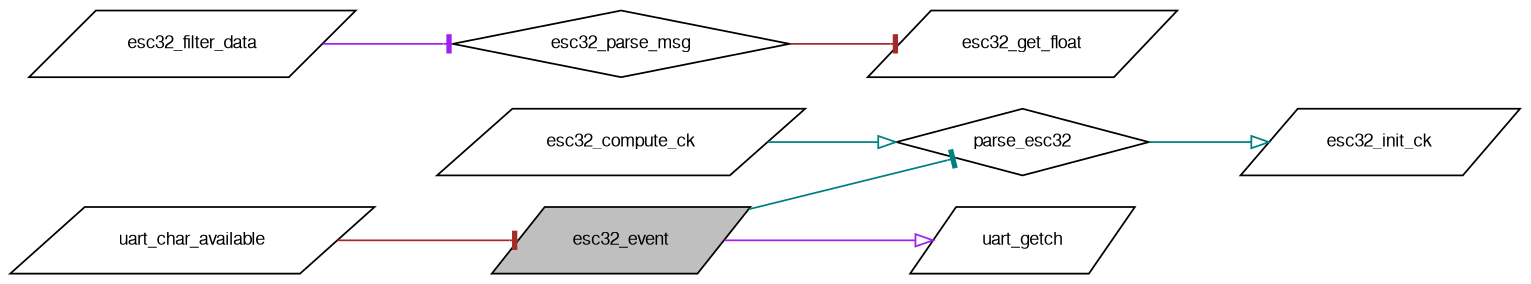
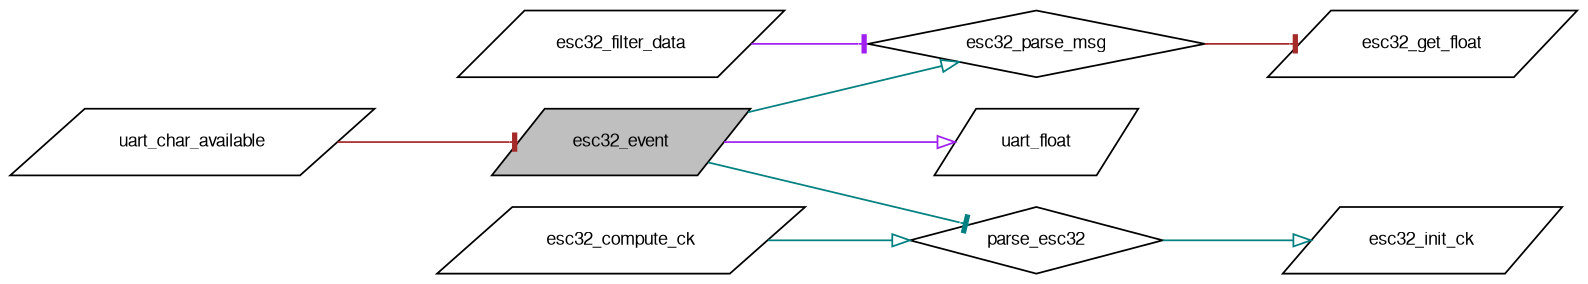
none -> (845, 89)
(1023, 240) -> (1036, 142)
